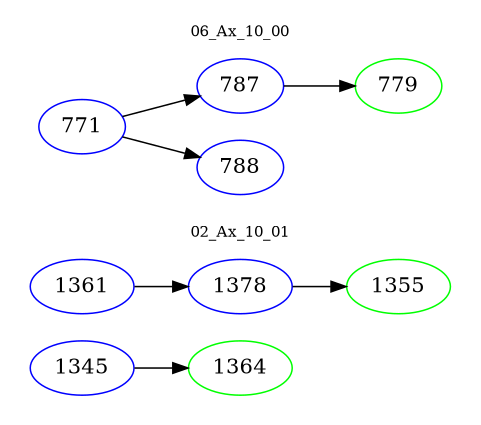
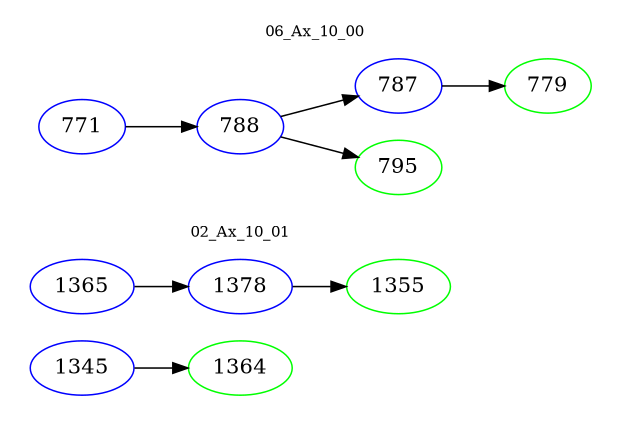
(154, 108) -> (312, 108)
none -> (399, 167)
(82, 287) -> (82, 287)
